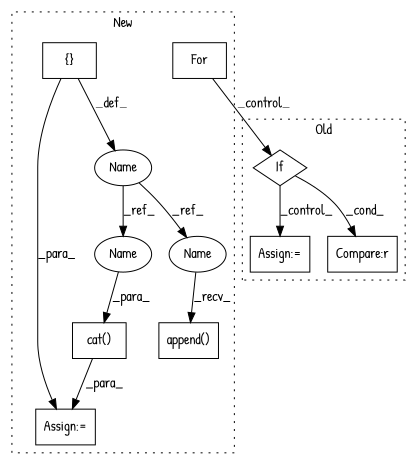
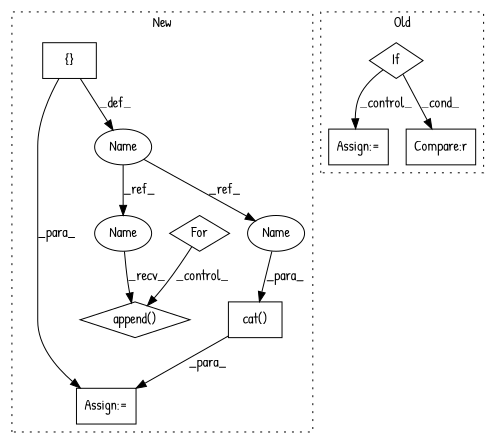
(200, 61) -> (200, 233)
(228, 99) -> (174, 273)
(189, 341) -> (135, 320)
